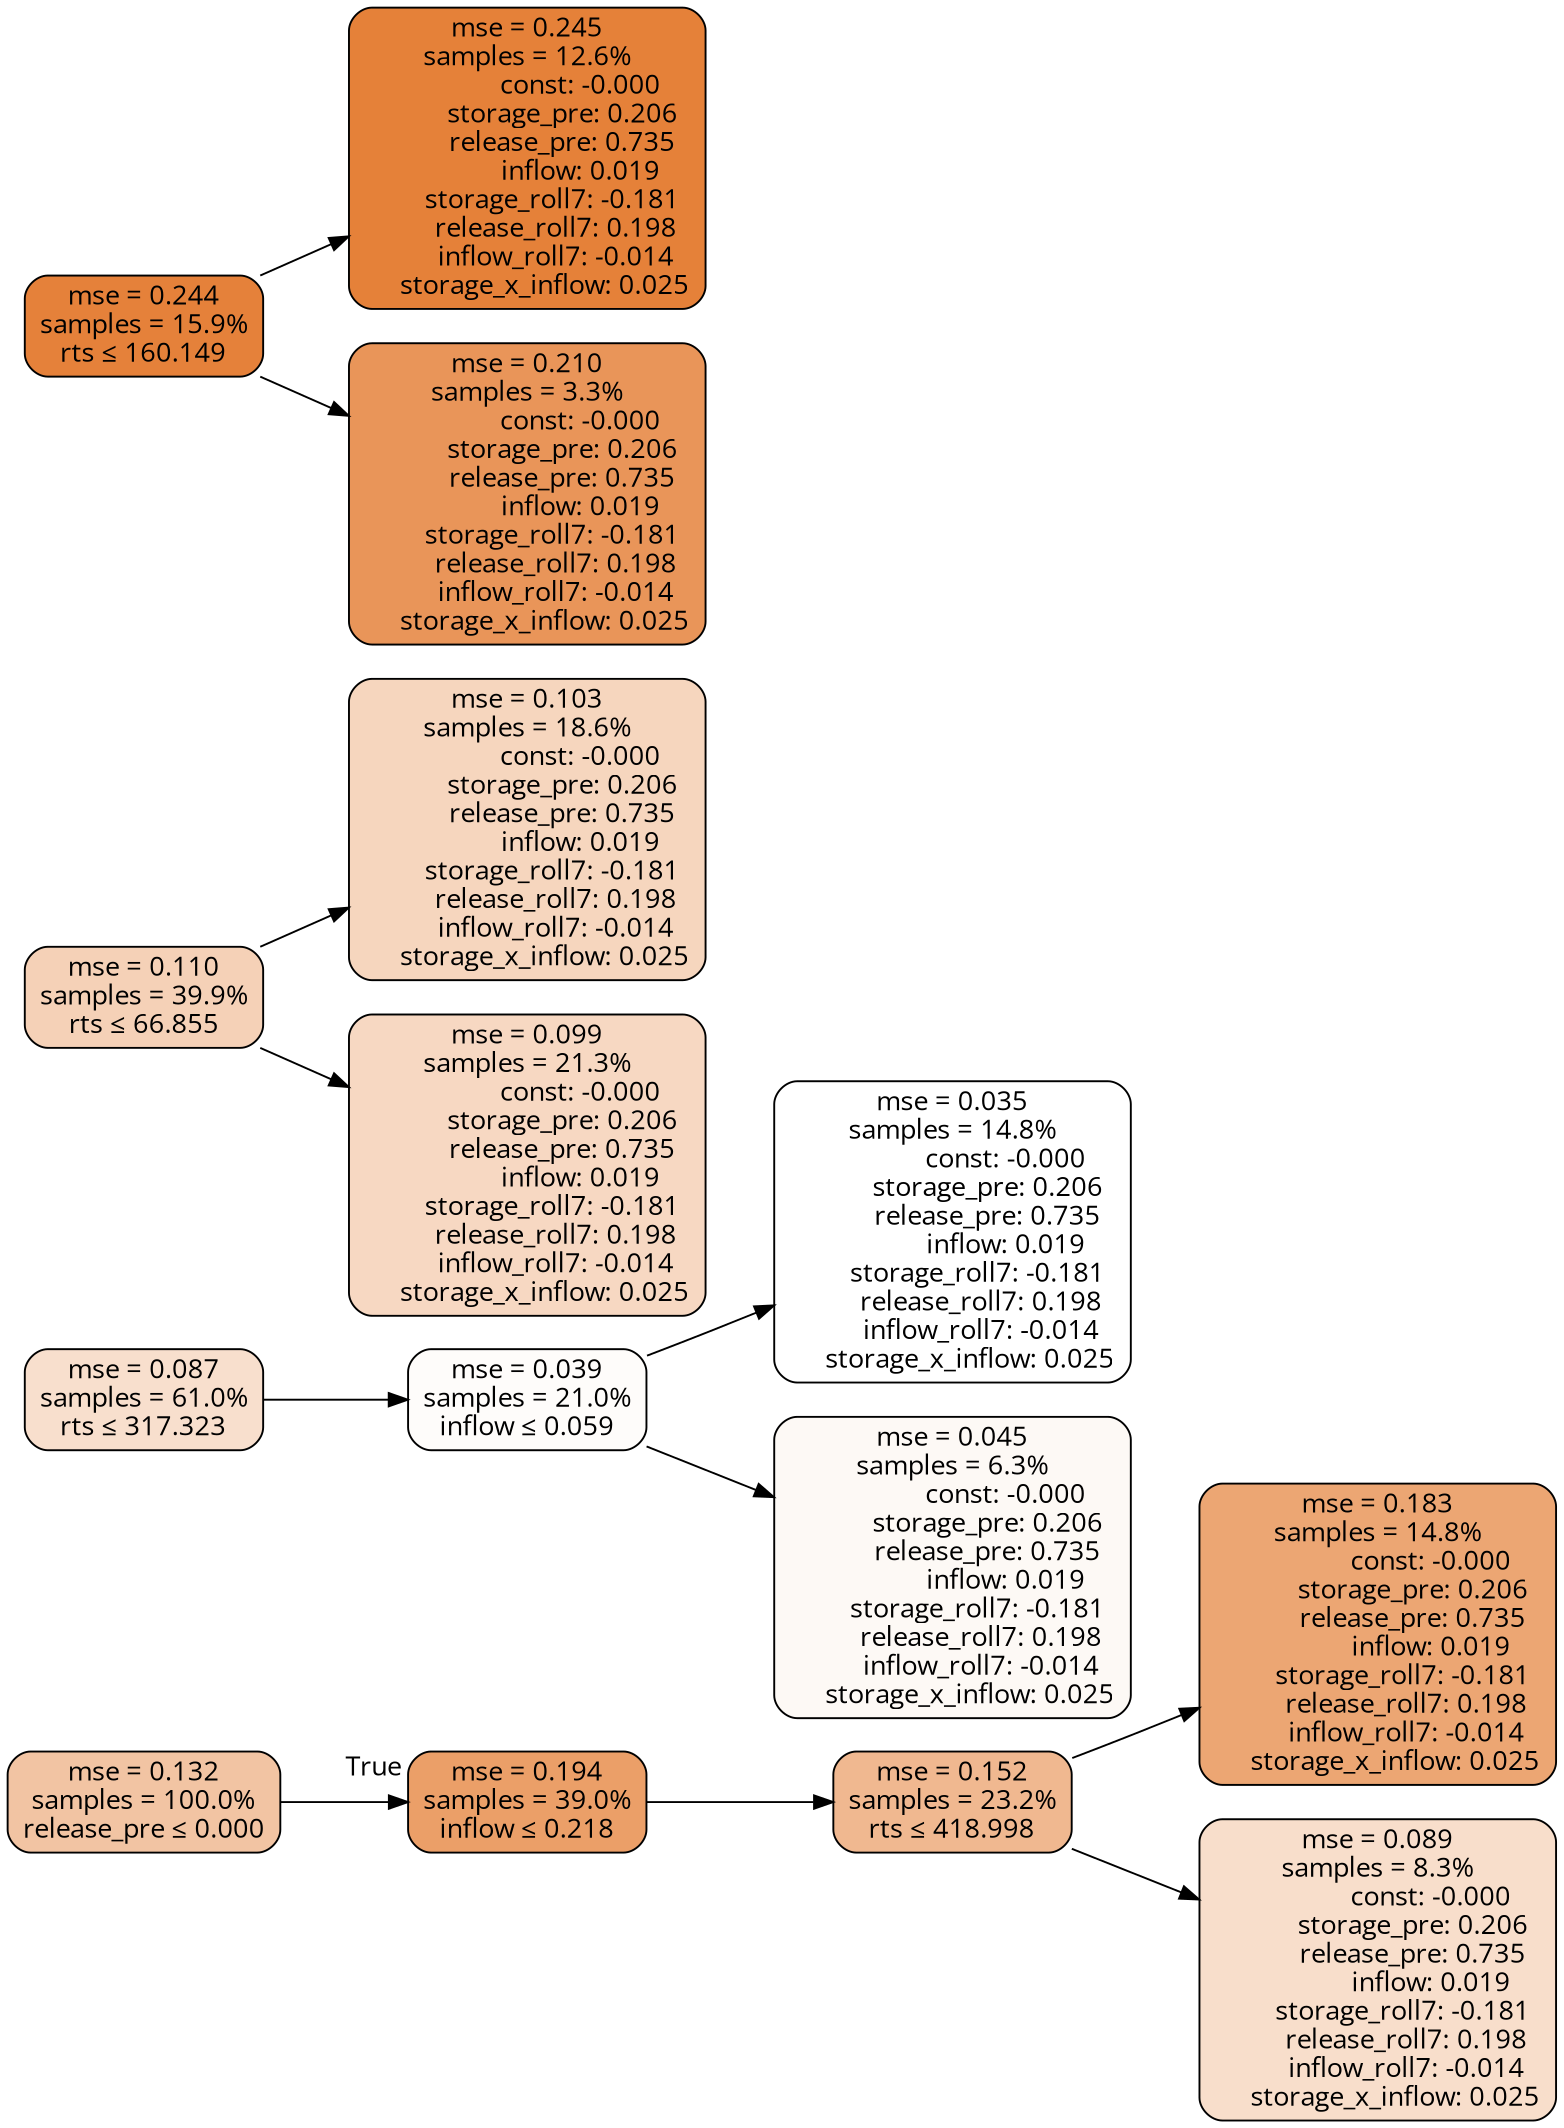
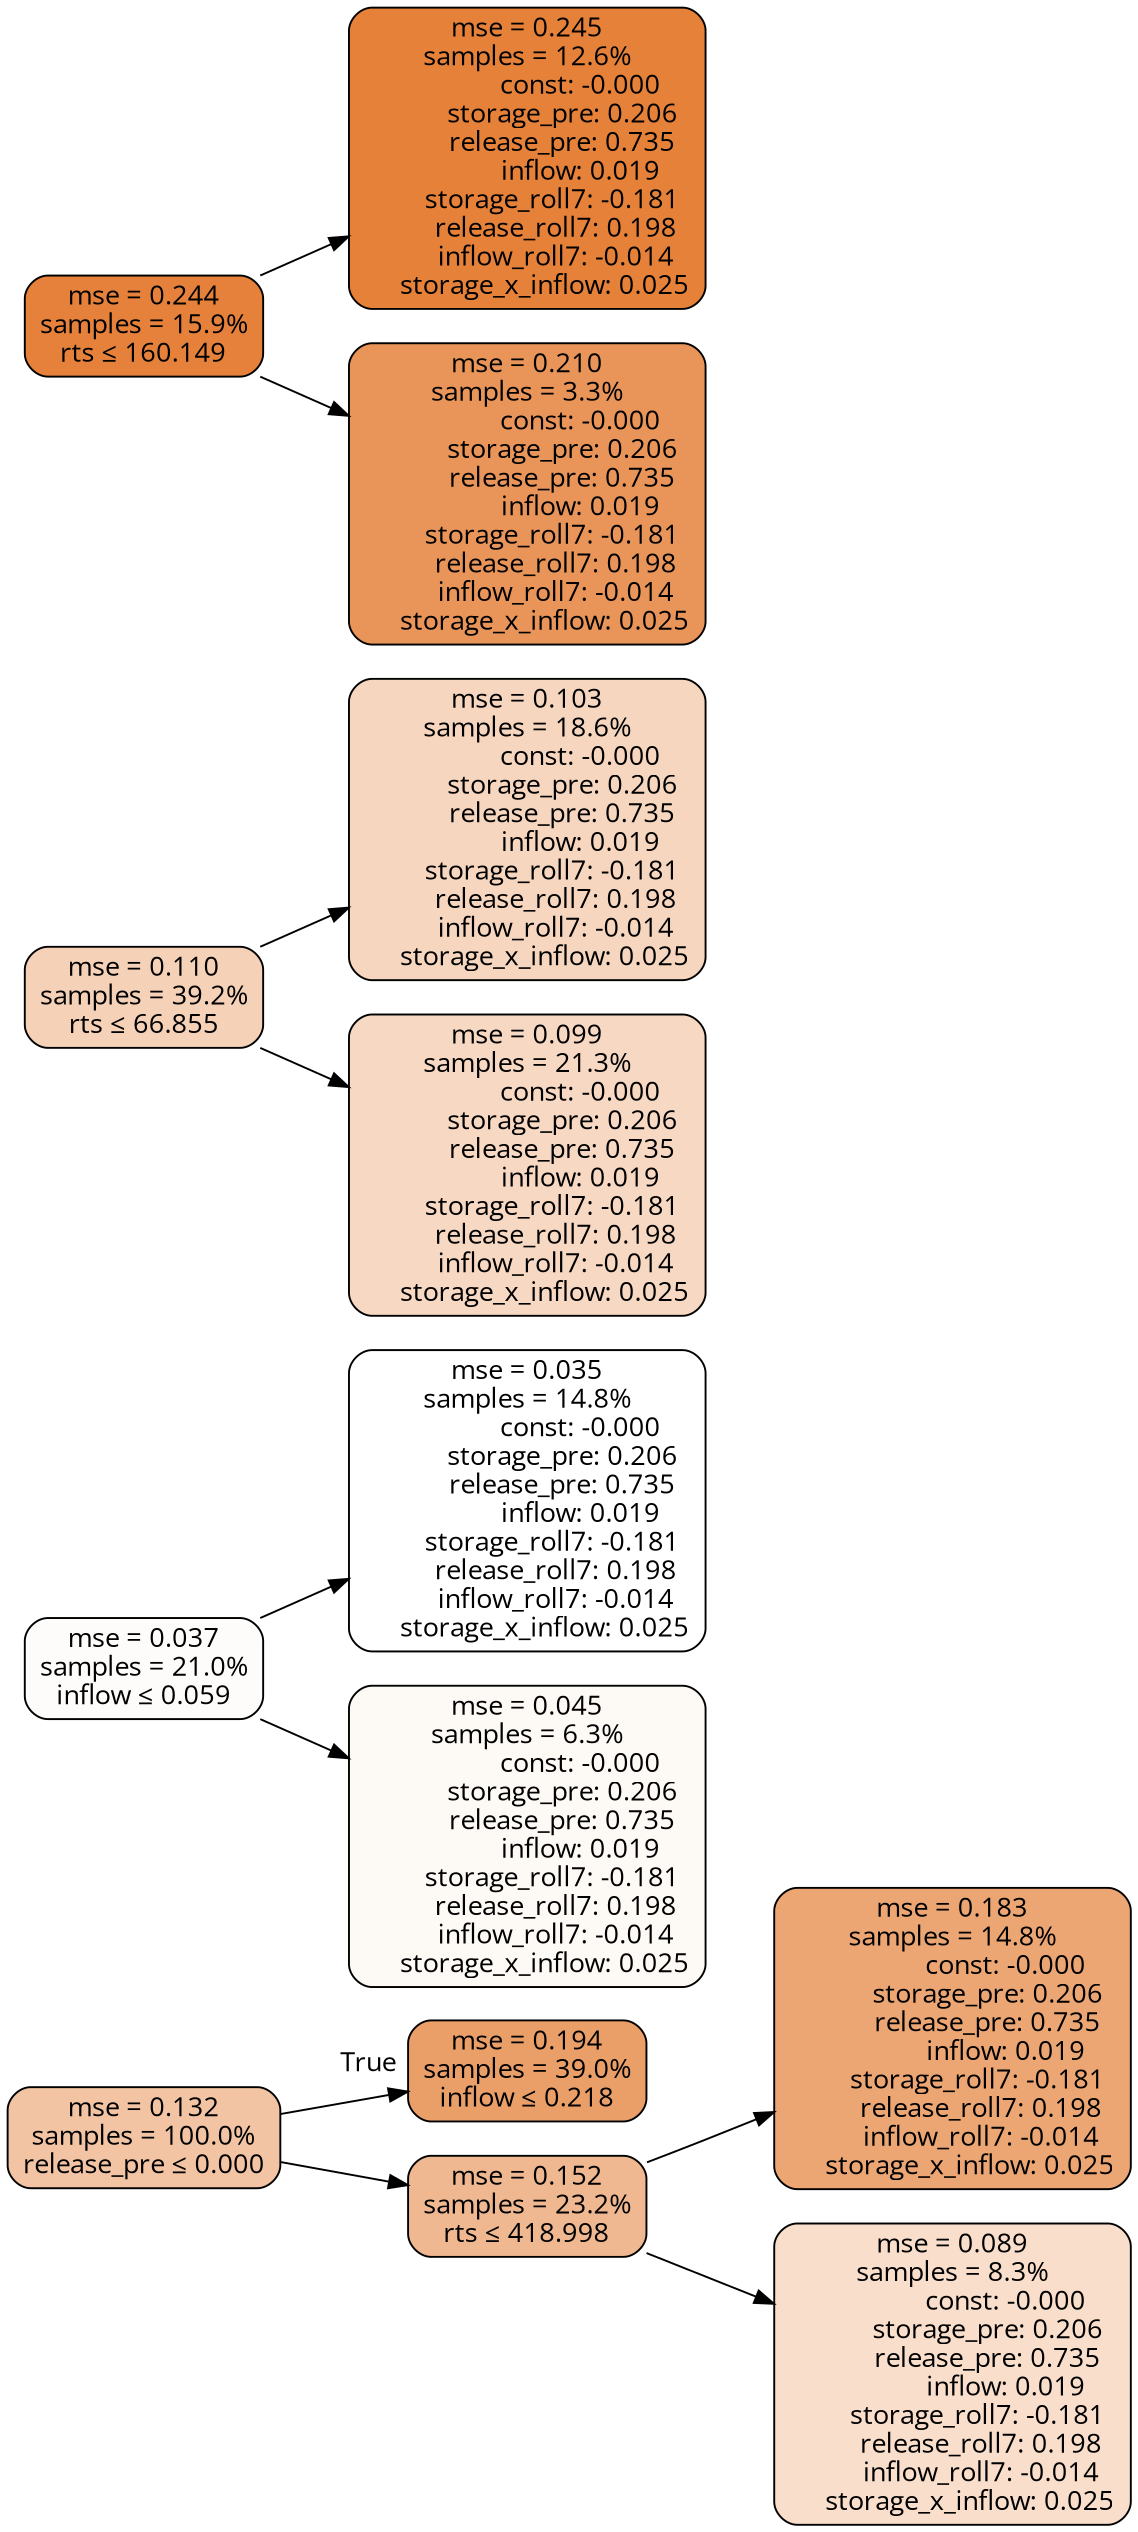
(144, 997) -> (144, 997)
(144, 1400) -> none
(527, 1400) -> (144, 1669)
(730, 1802) -> (335, 2172)
